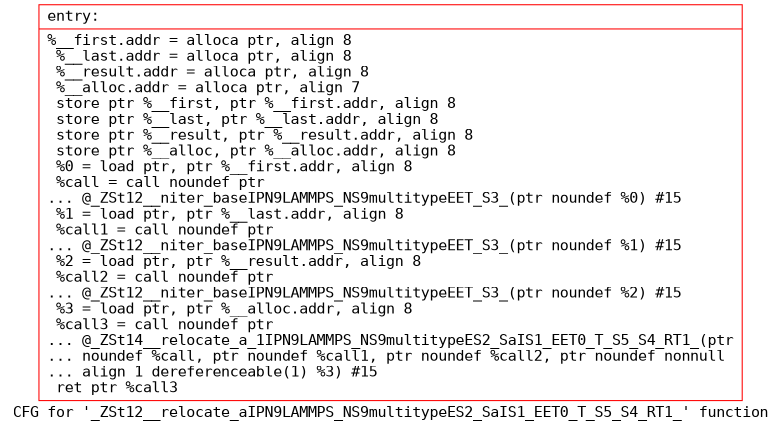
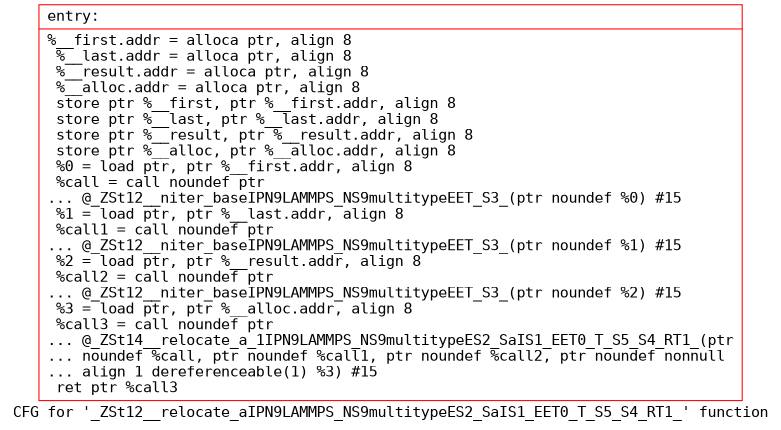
(204, 88) -> (204, 88)
